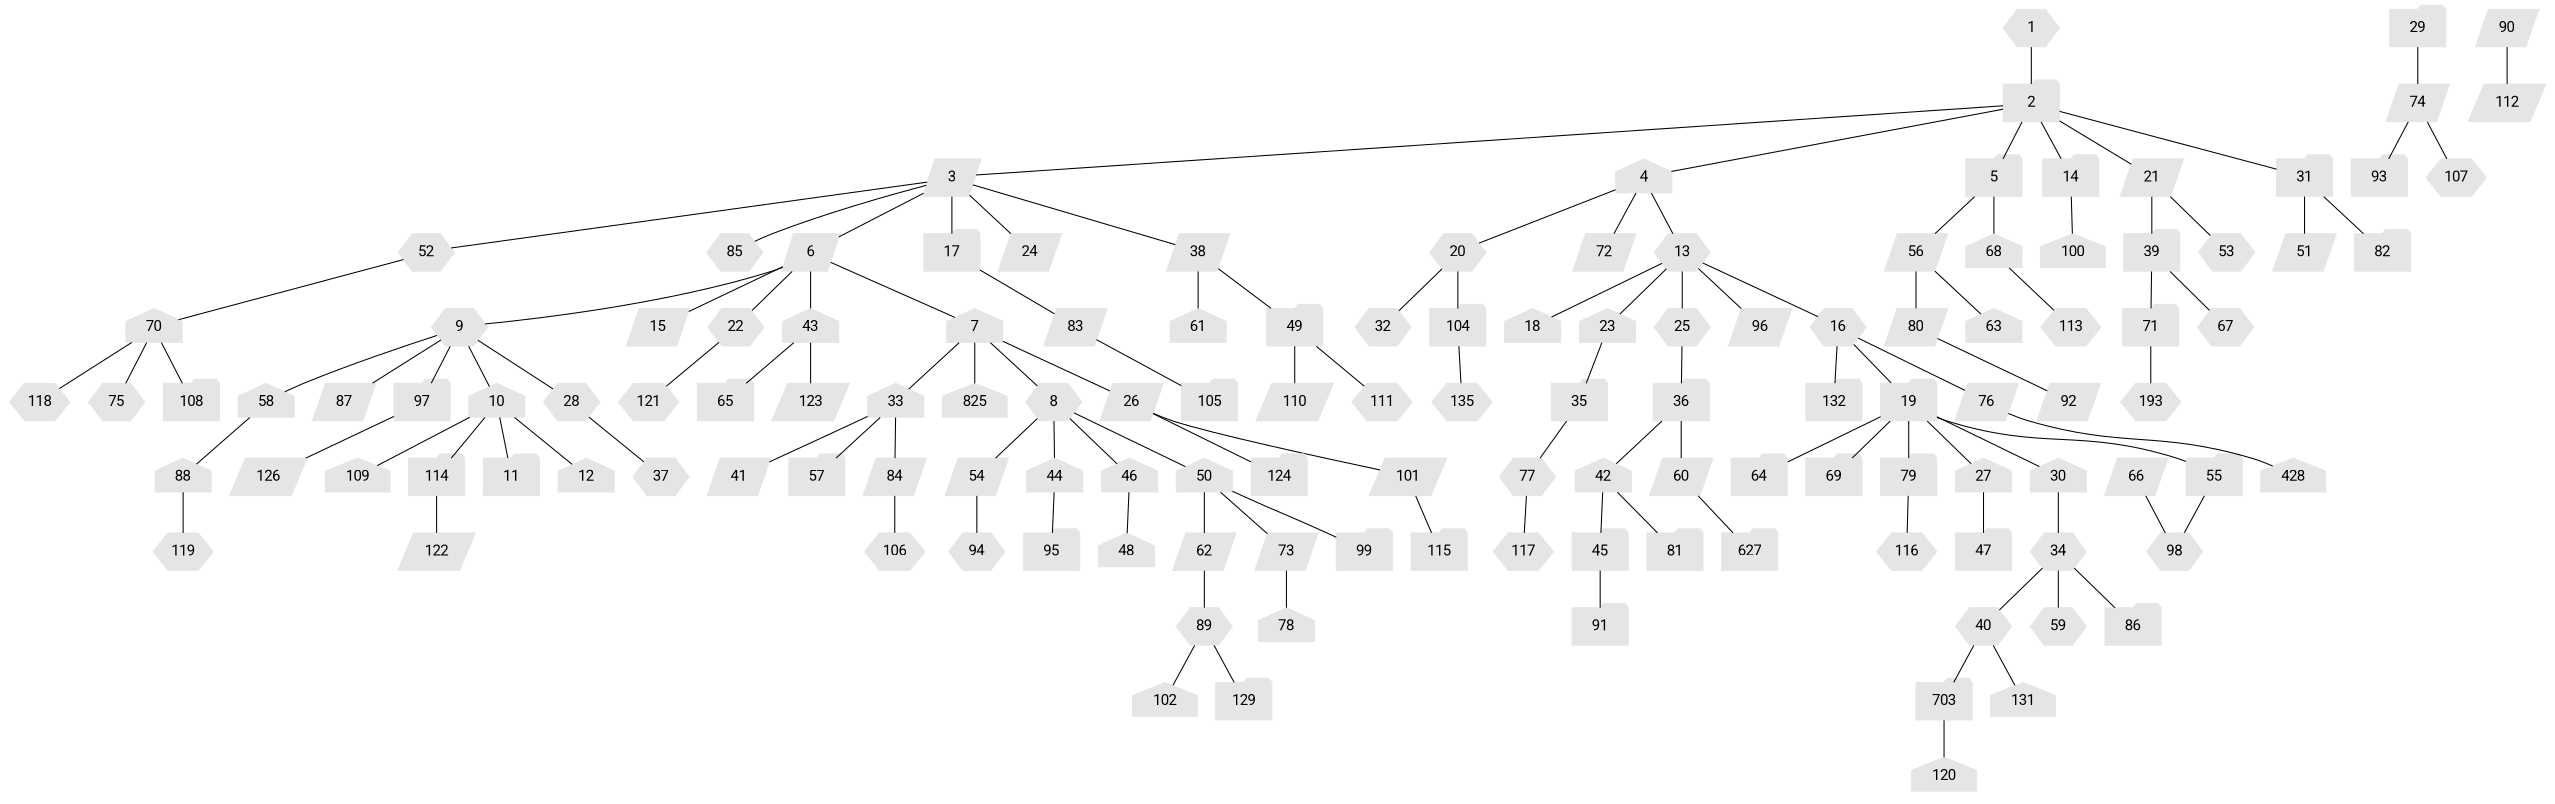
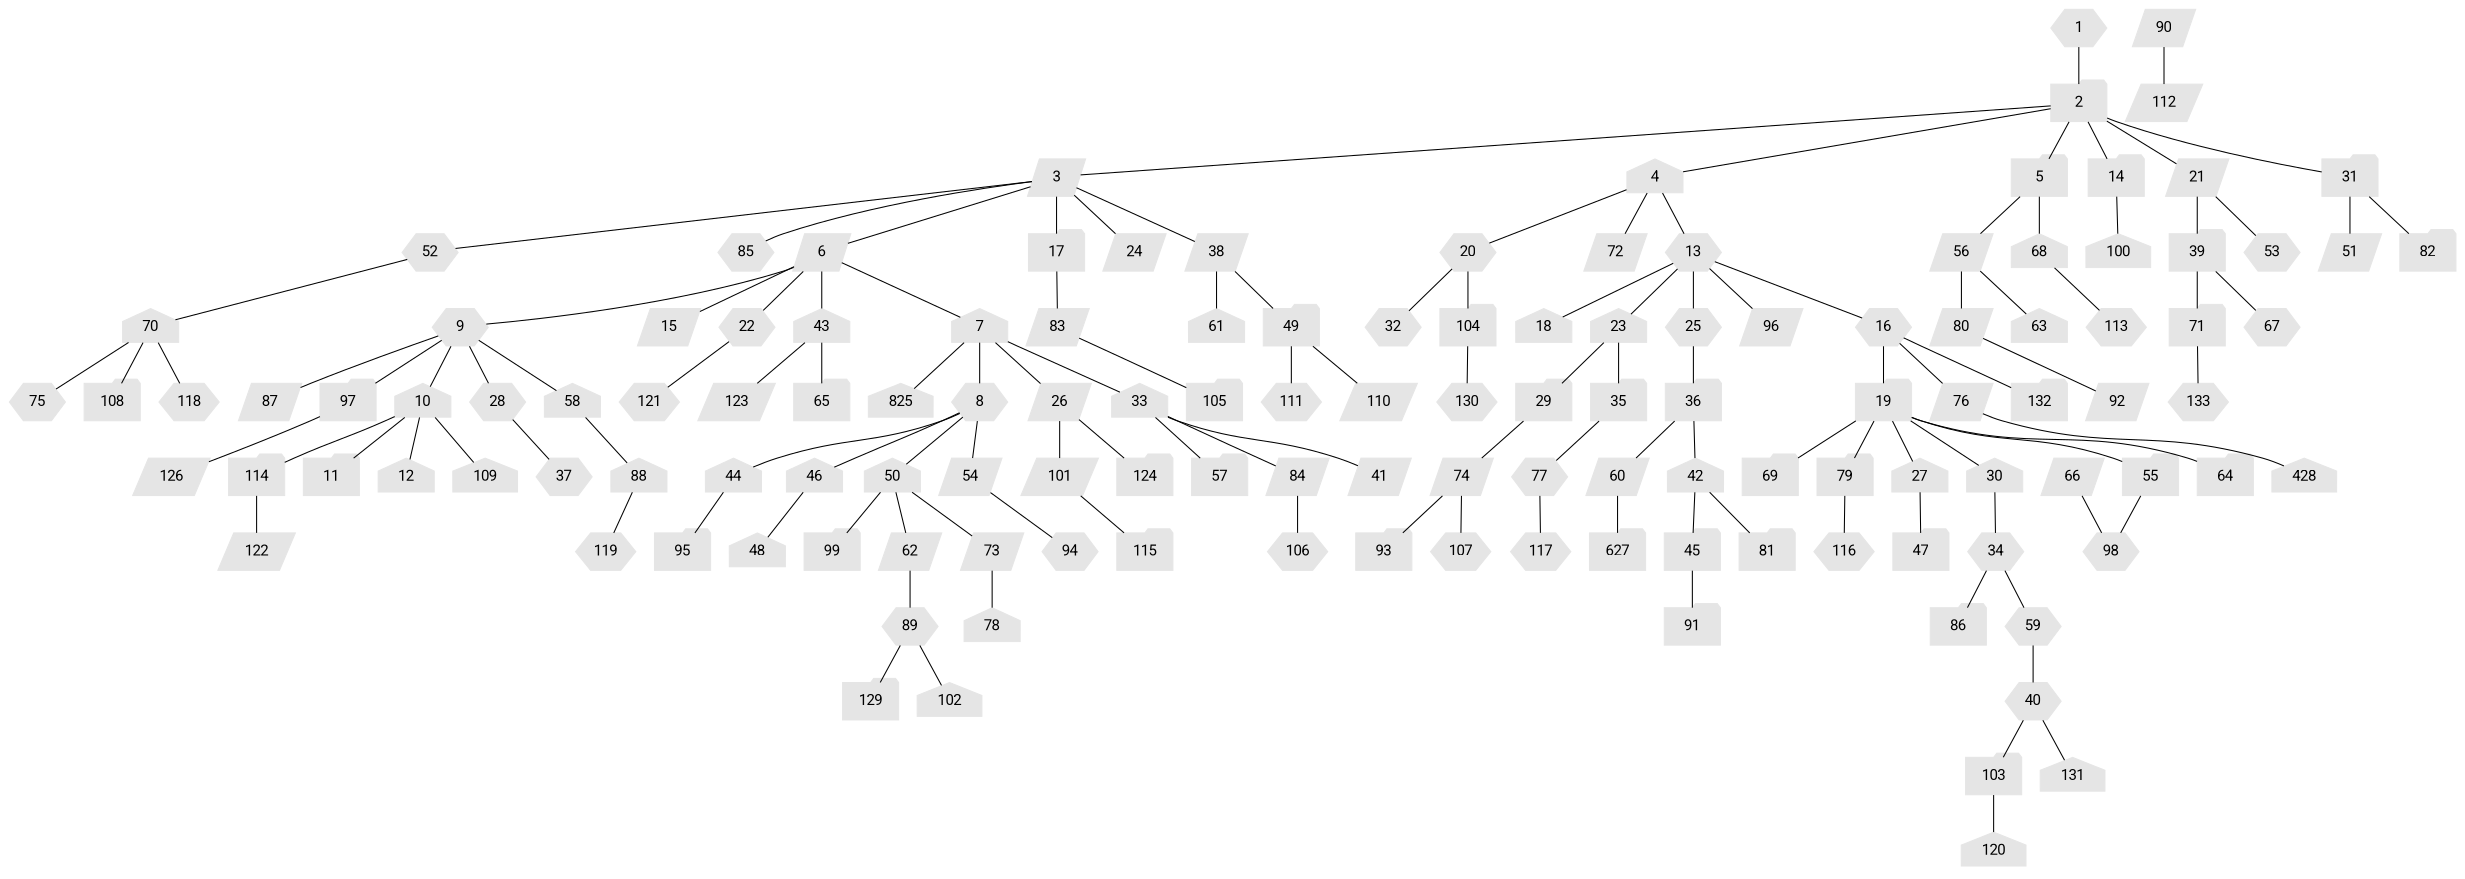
none -> (1583, 363)
(1462, 402) -> (1467, 402)
(2151, 402) -> (2198, 402)
(2021, 589) -> (2033, 664)
(1944, 701) -> (1994, 776)
